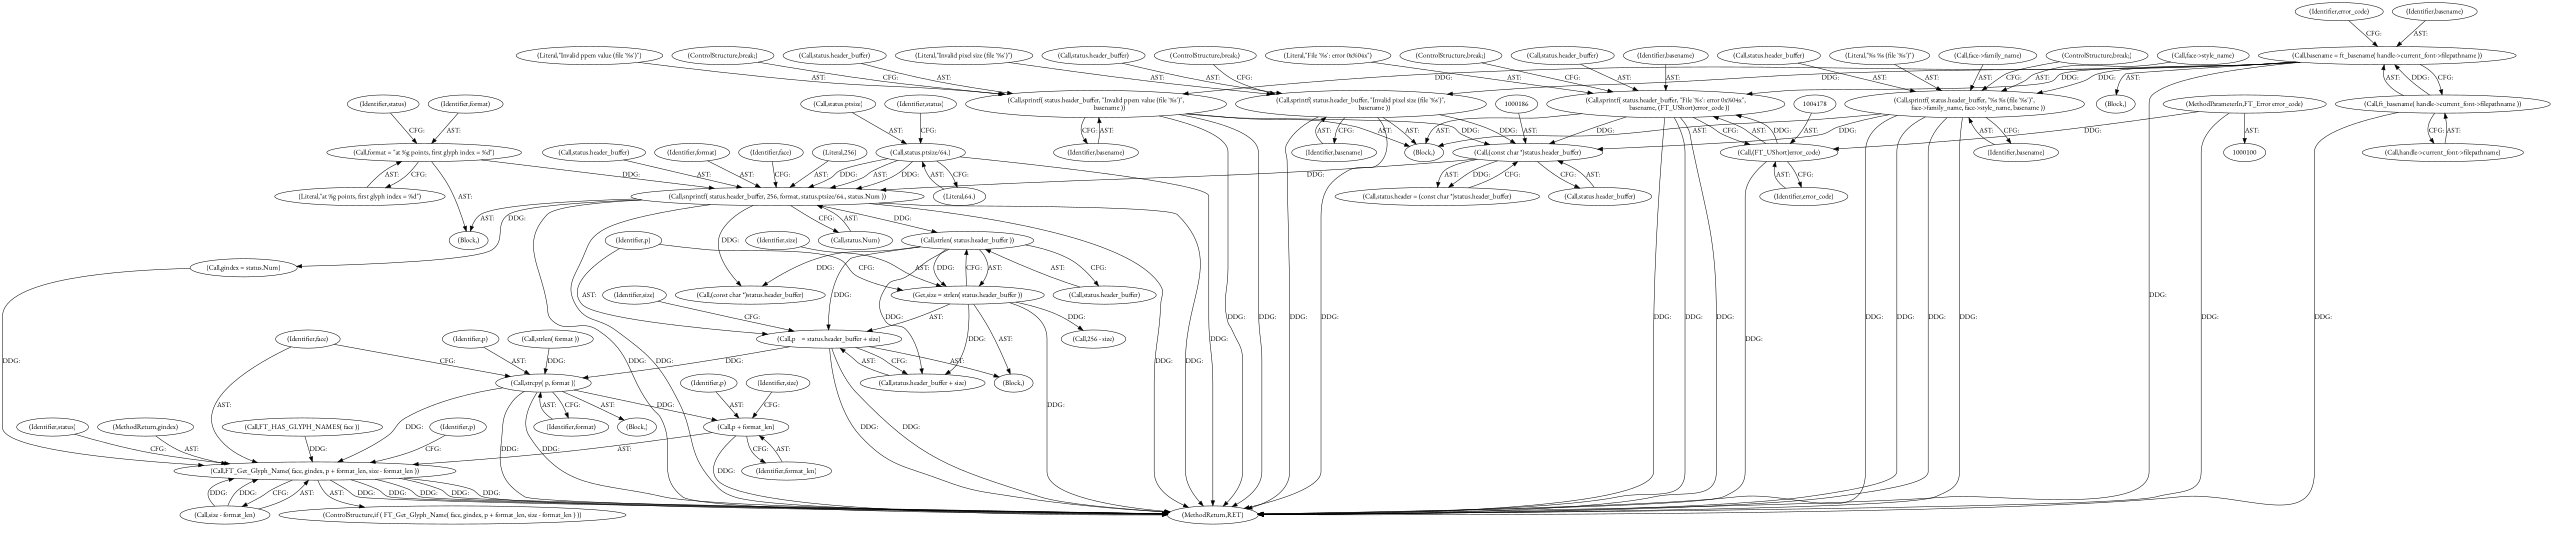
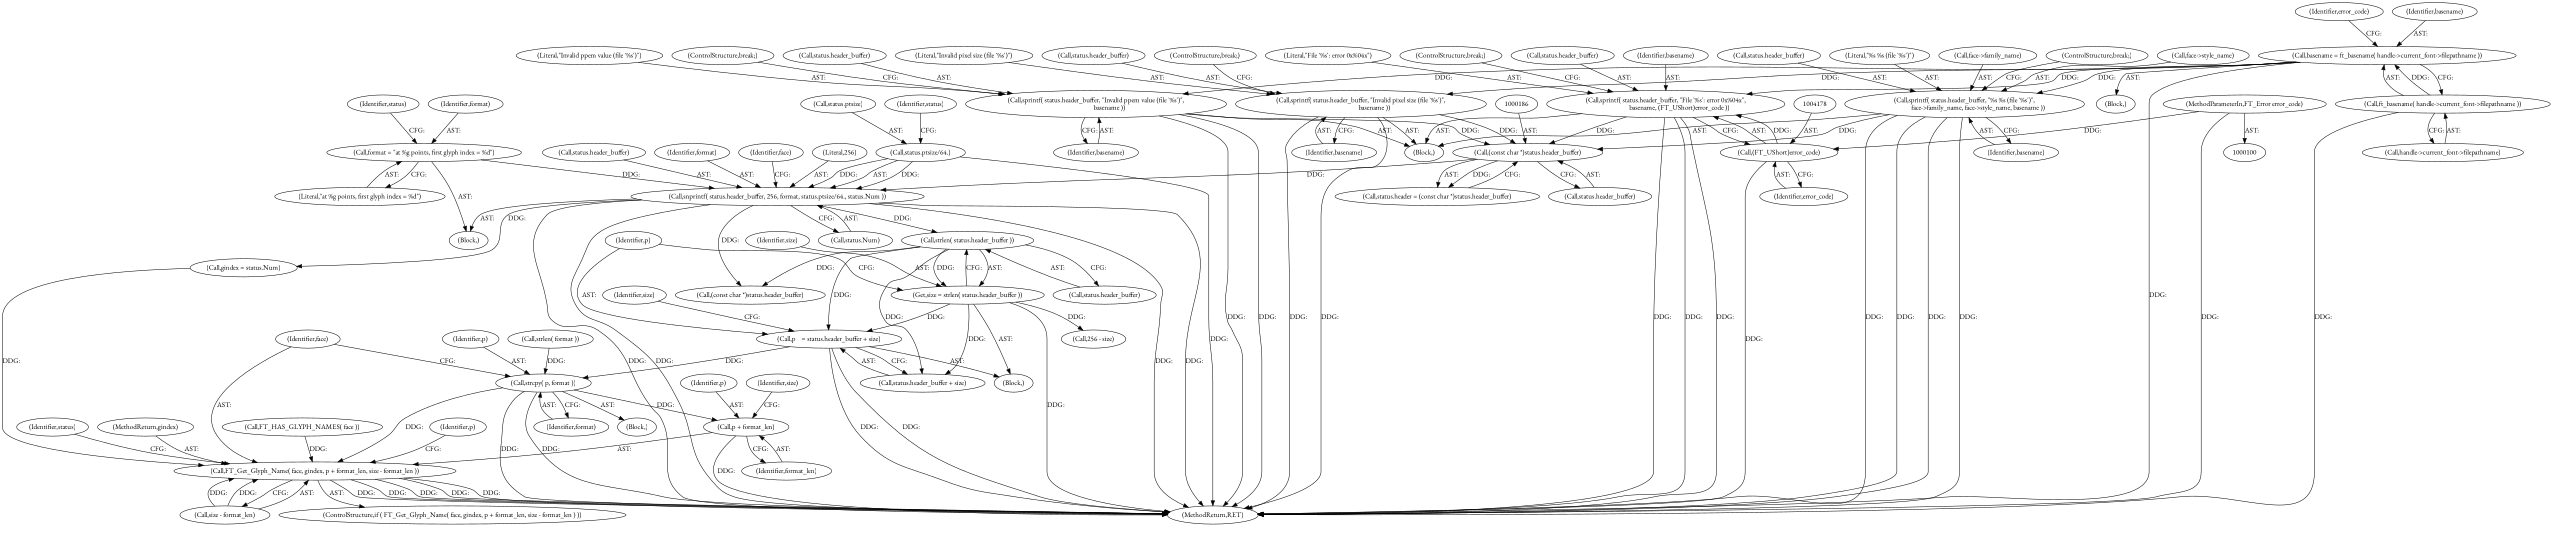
(960, 197) -> none
(937, 317) -> (937, 317)
